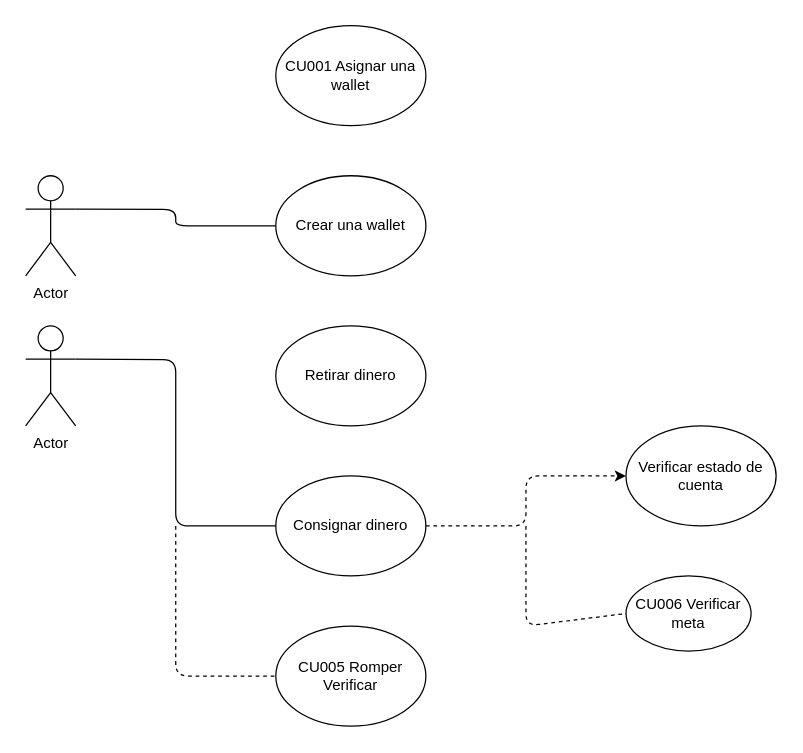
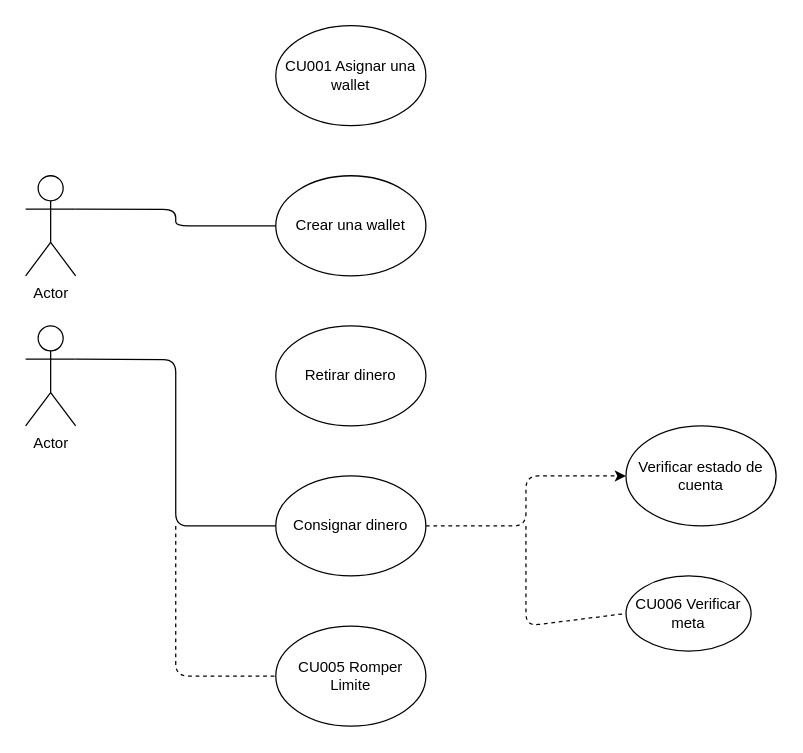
(351, 676) -> (351, 676)
